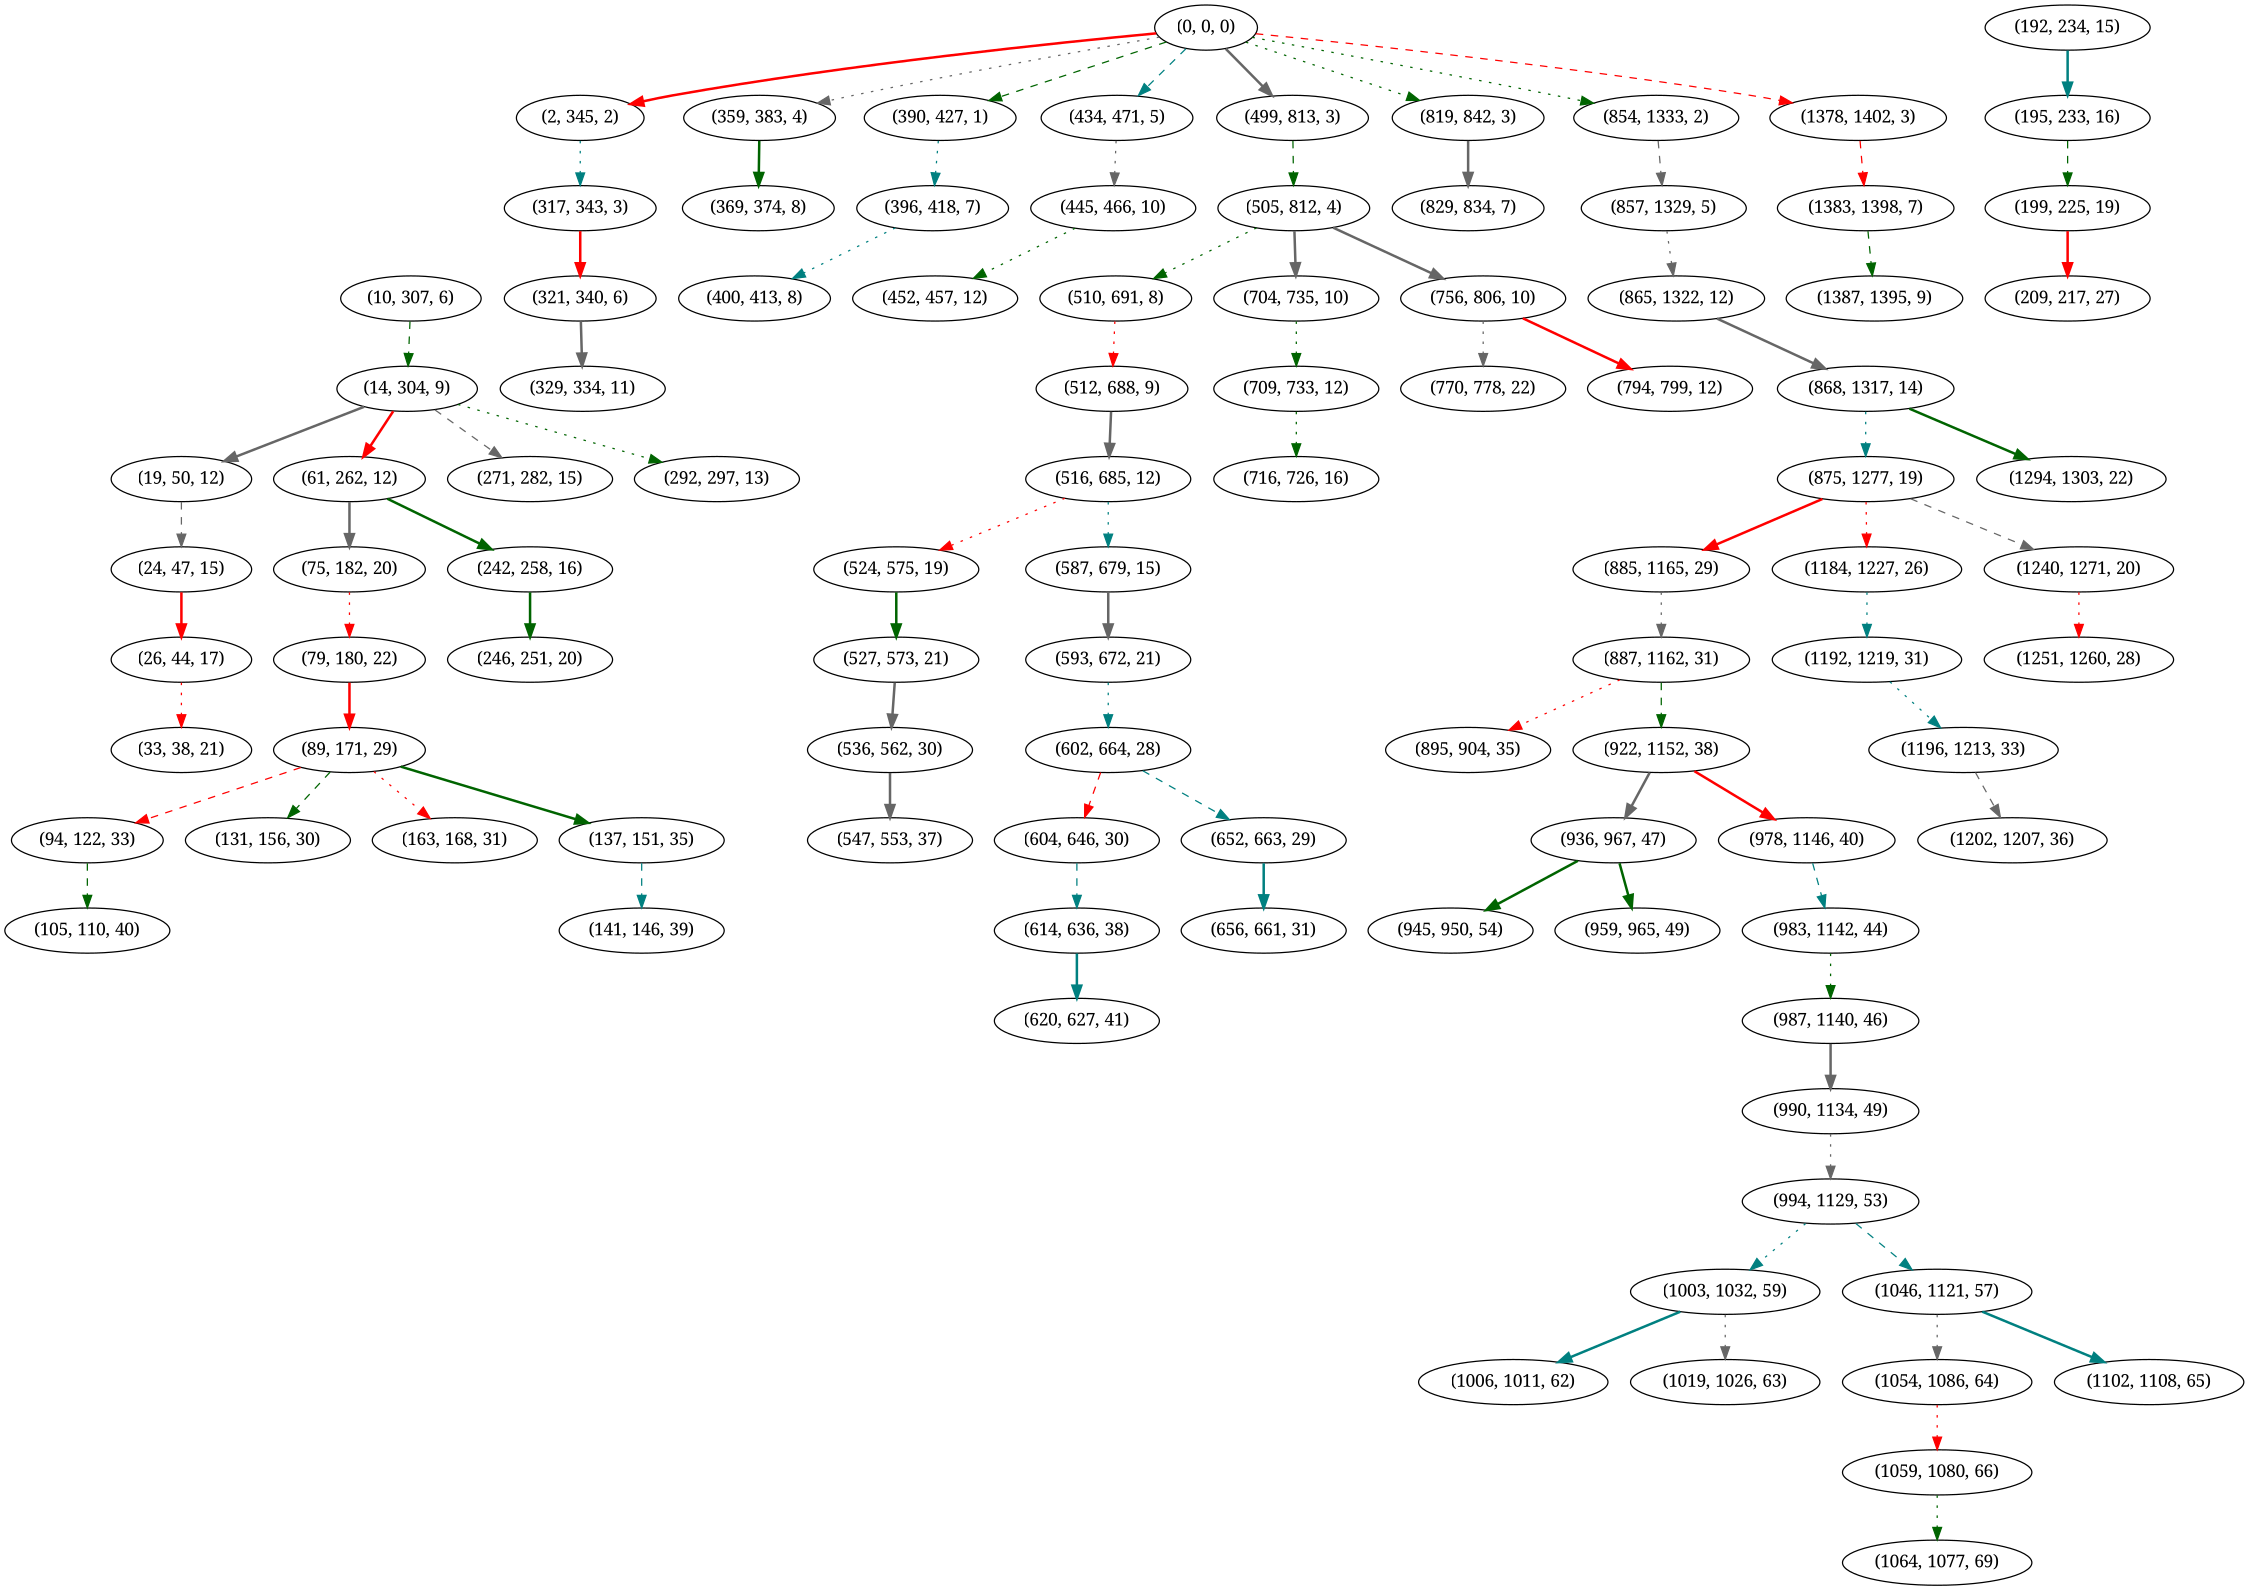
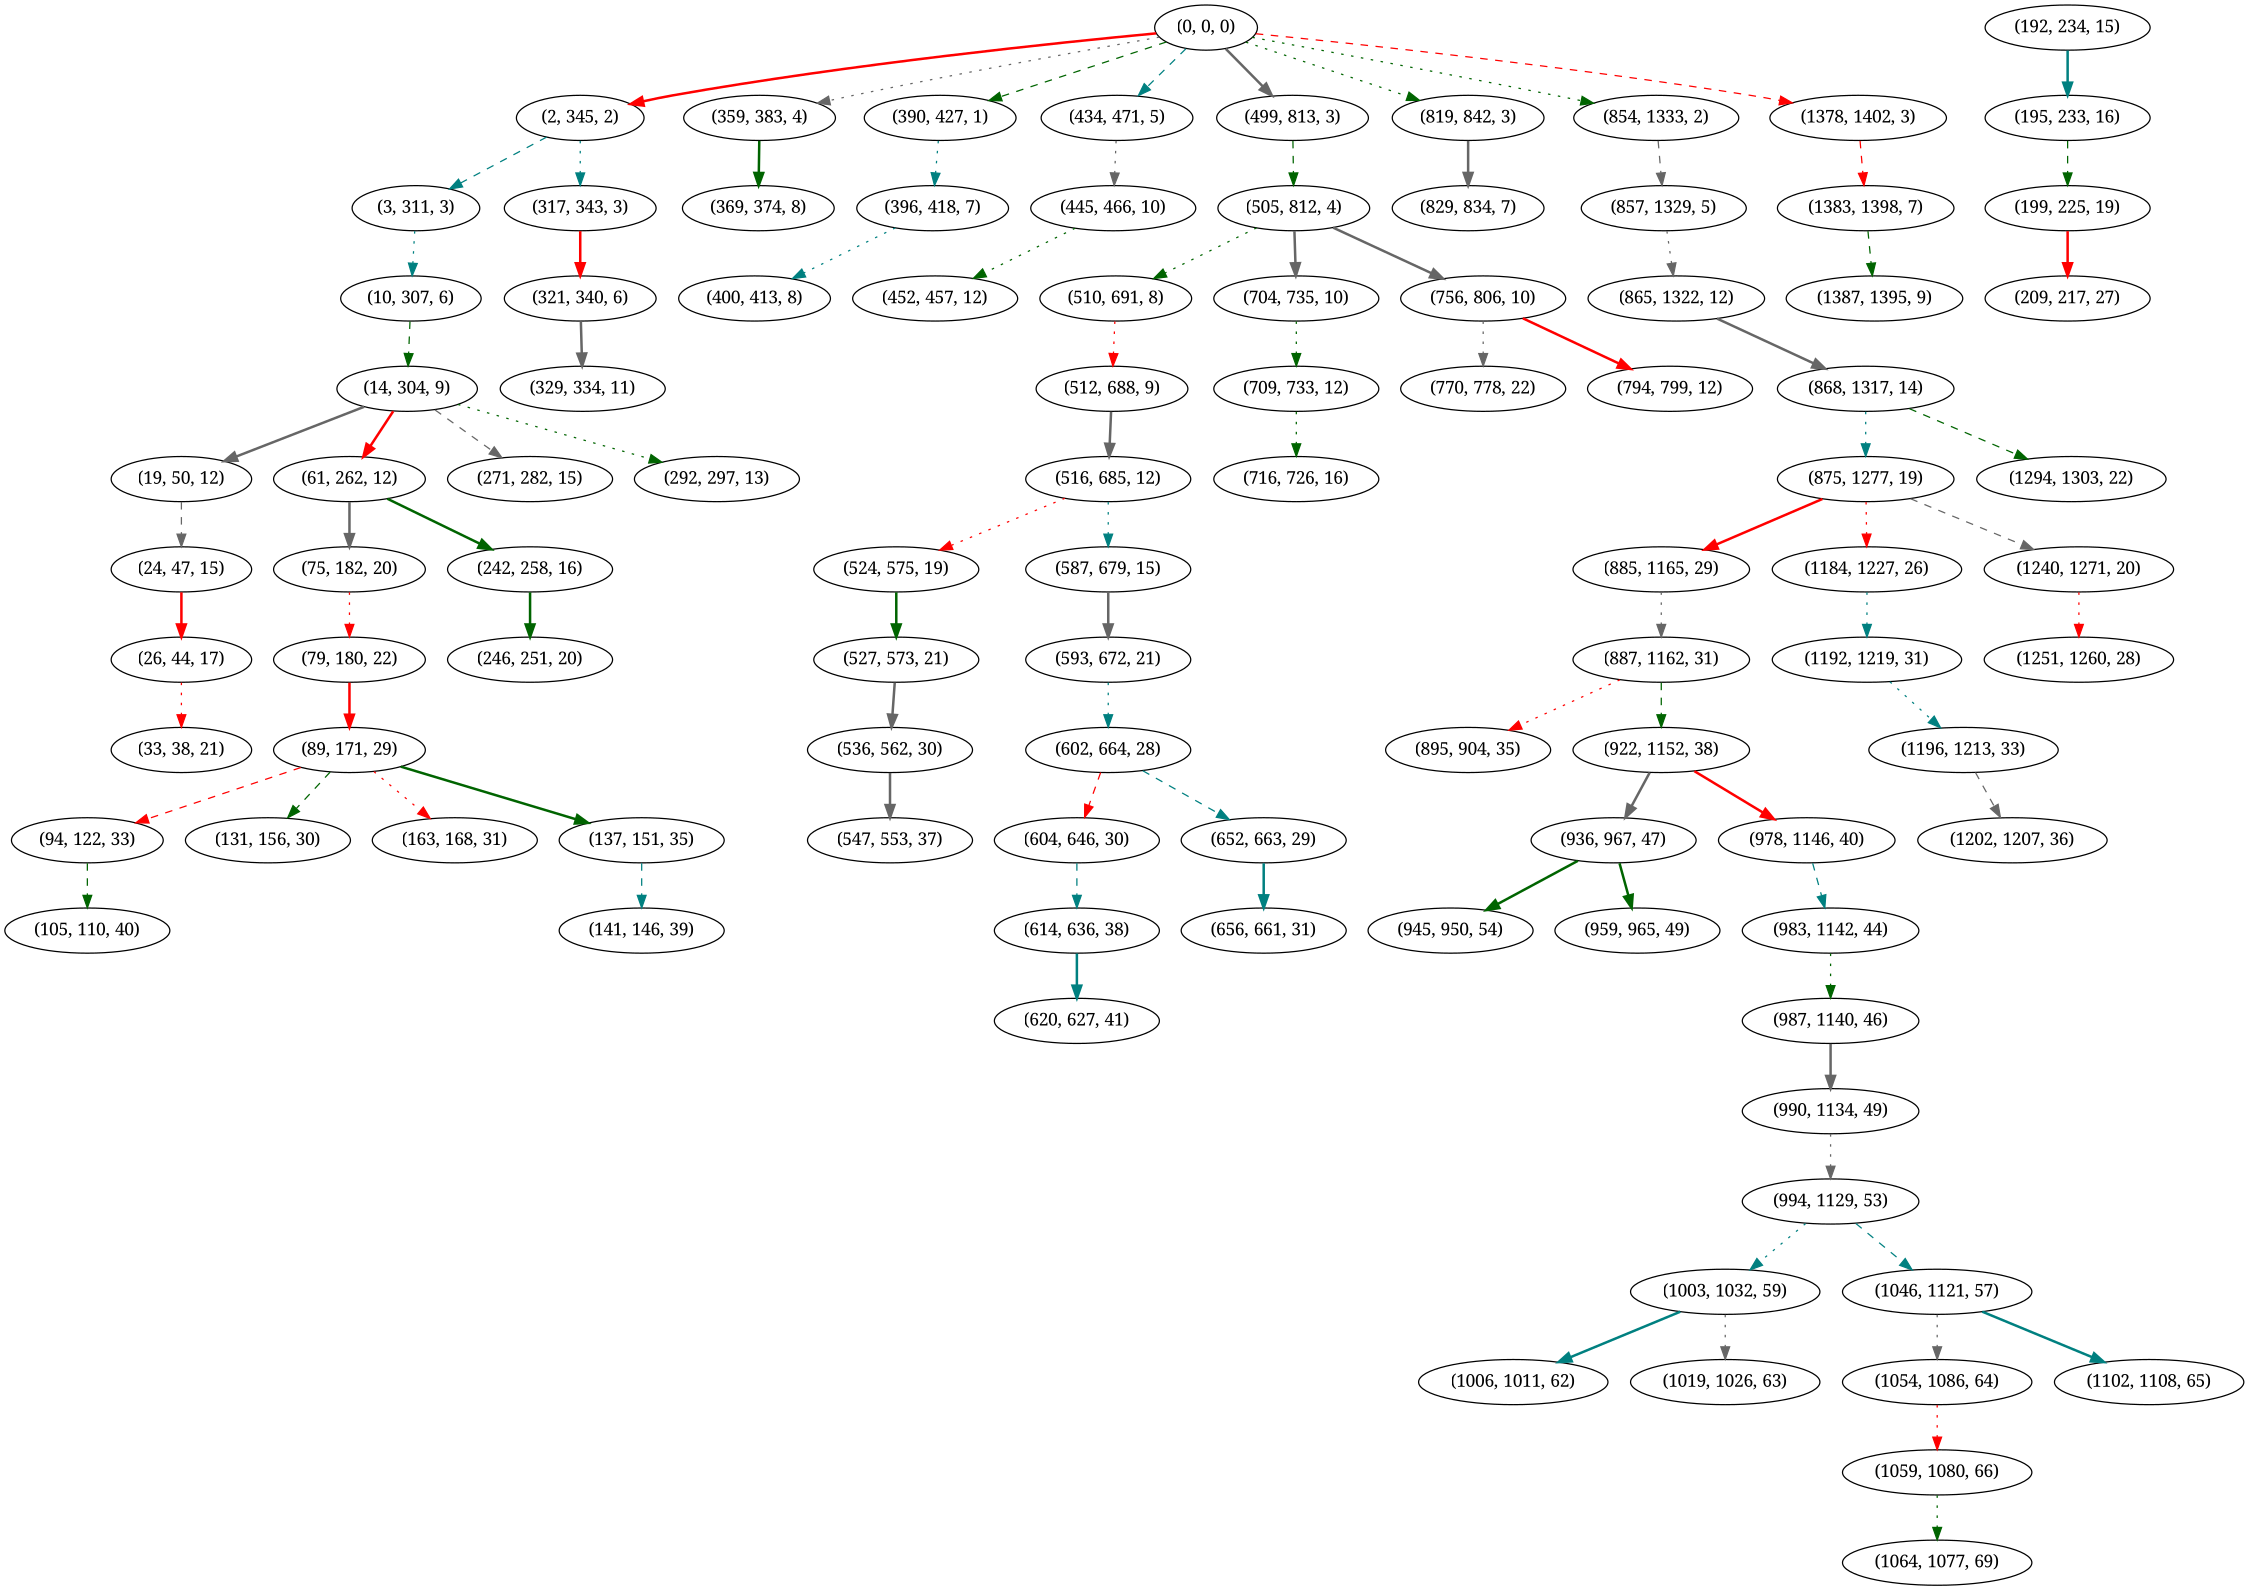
none -> (416, 208)
(1962, 431) -> (1962, 431)
